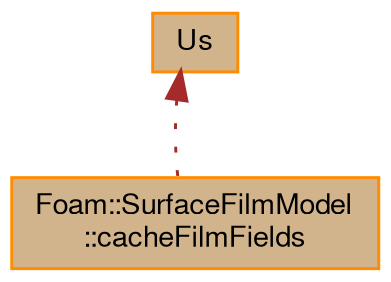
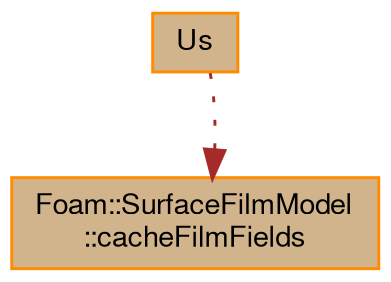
(175, 139) -> (214, 110)
